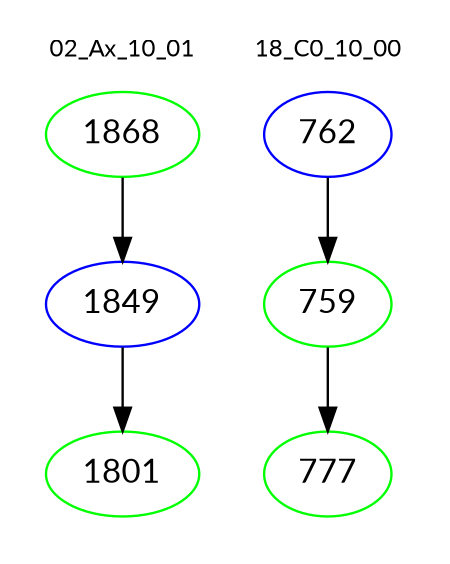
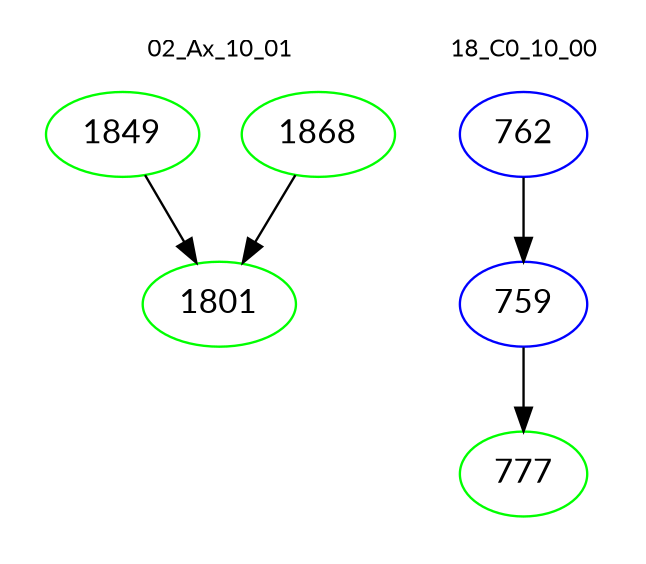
(123, 208) -> (275, 209)
(123, 304) -> (123, 134)
(328, 304) -> (524, 304)
